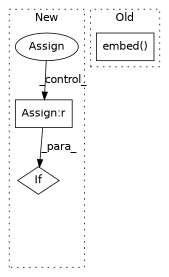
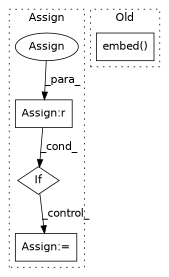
(47, 18) -> (47, 18)
(63, 80) -> (63, 80)
(59, 147) -> (59, 147)
none -> (46, 247)
